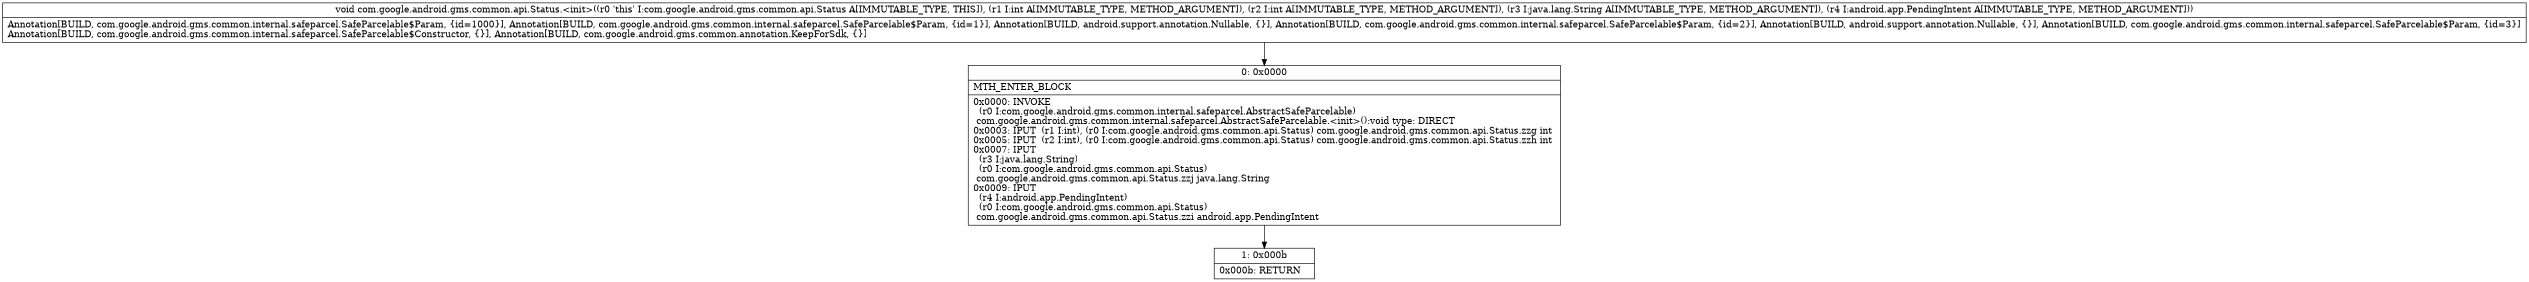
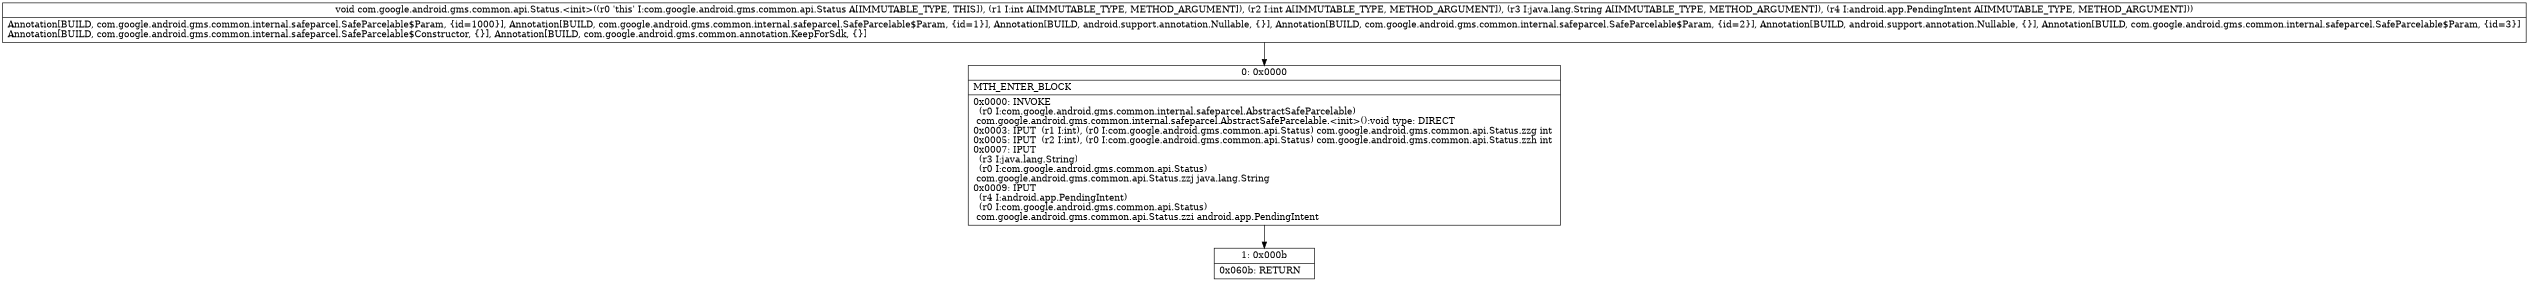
(1264, 271) -> (1264, 271)
